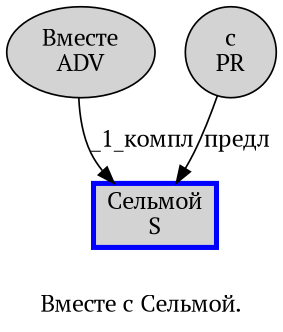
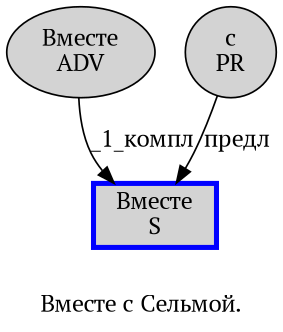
(155, 215) -> (155, 215)
